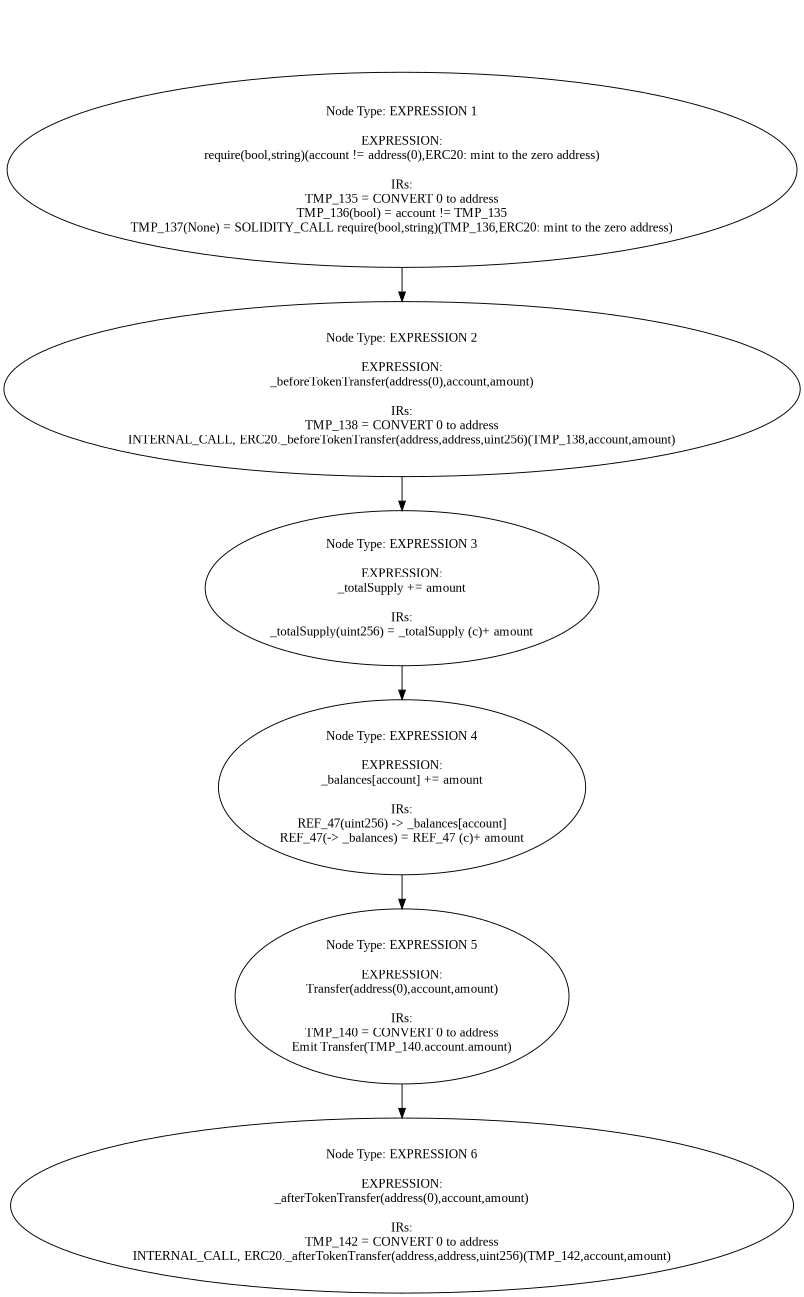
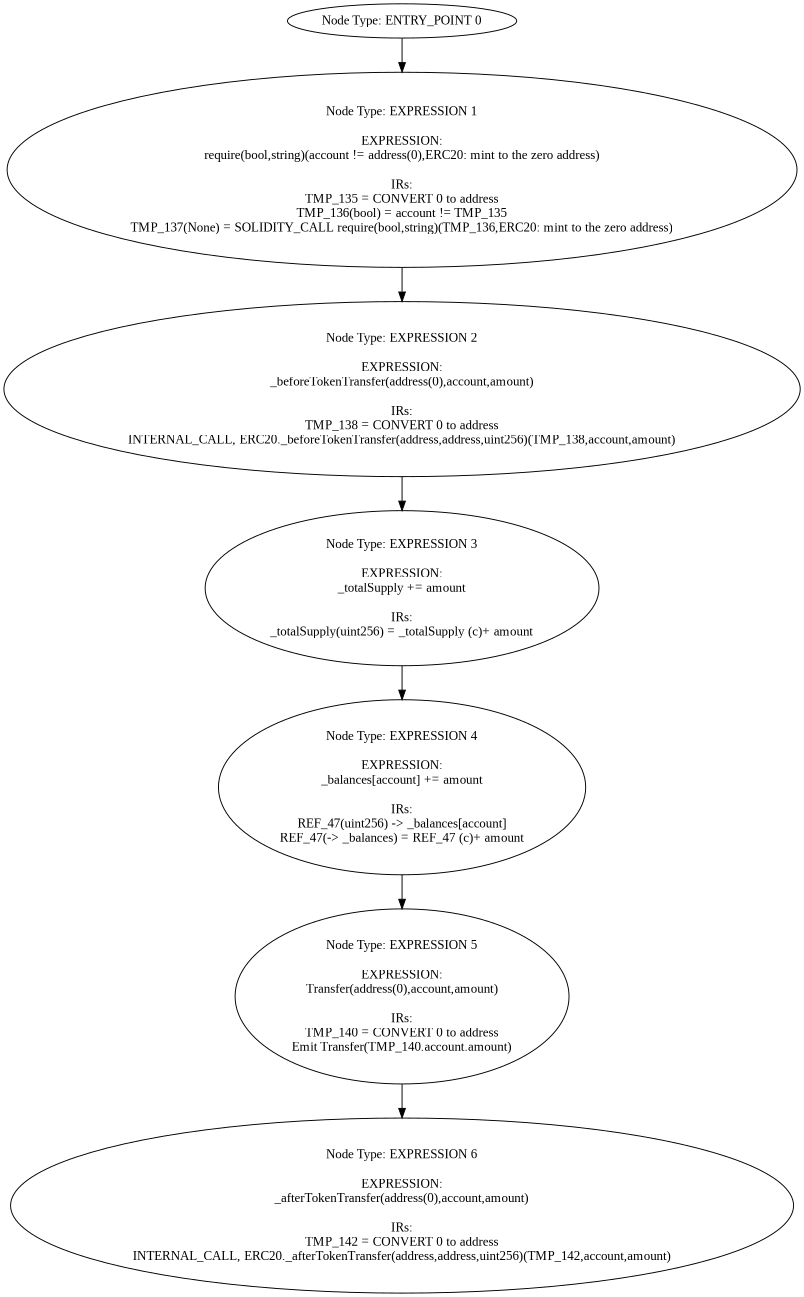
none -> (402, 21)
